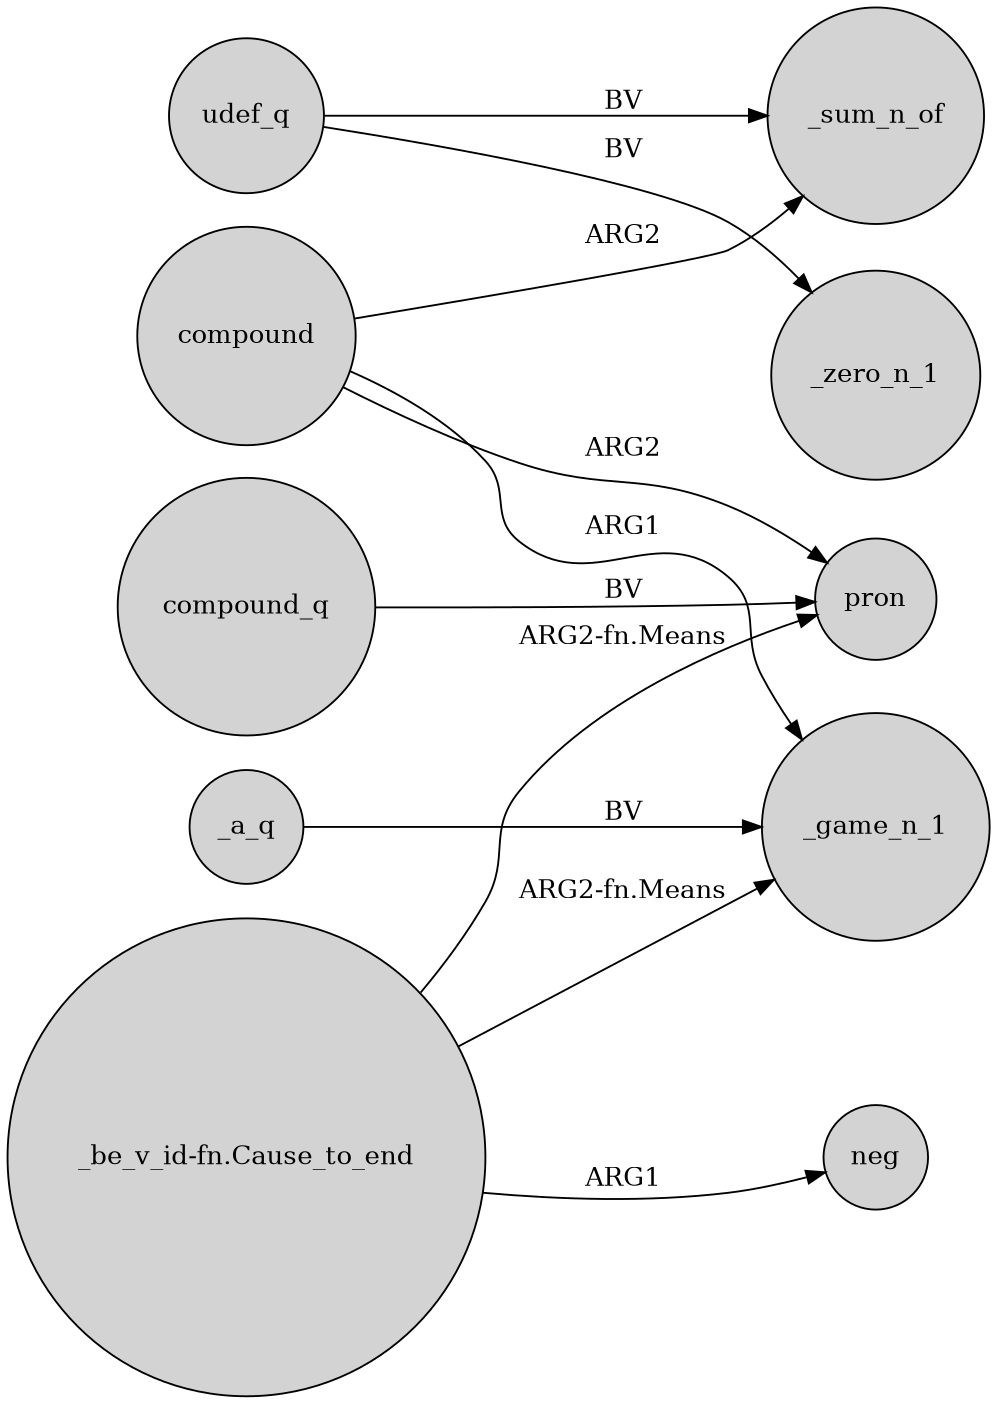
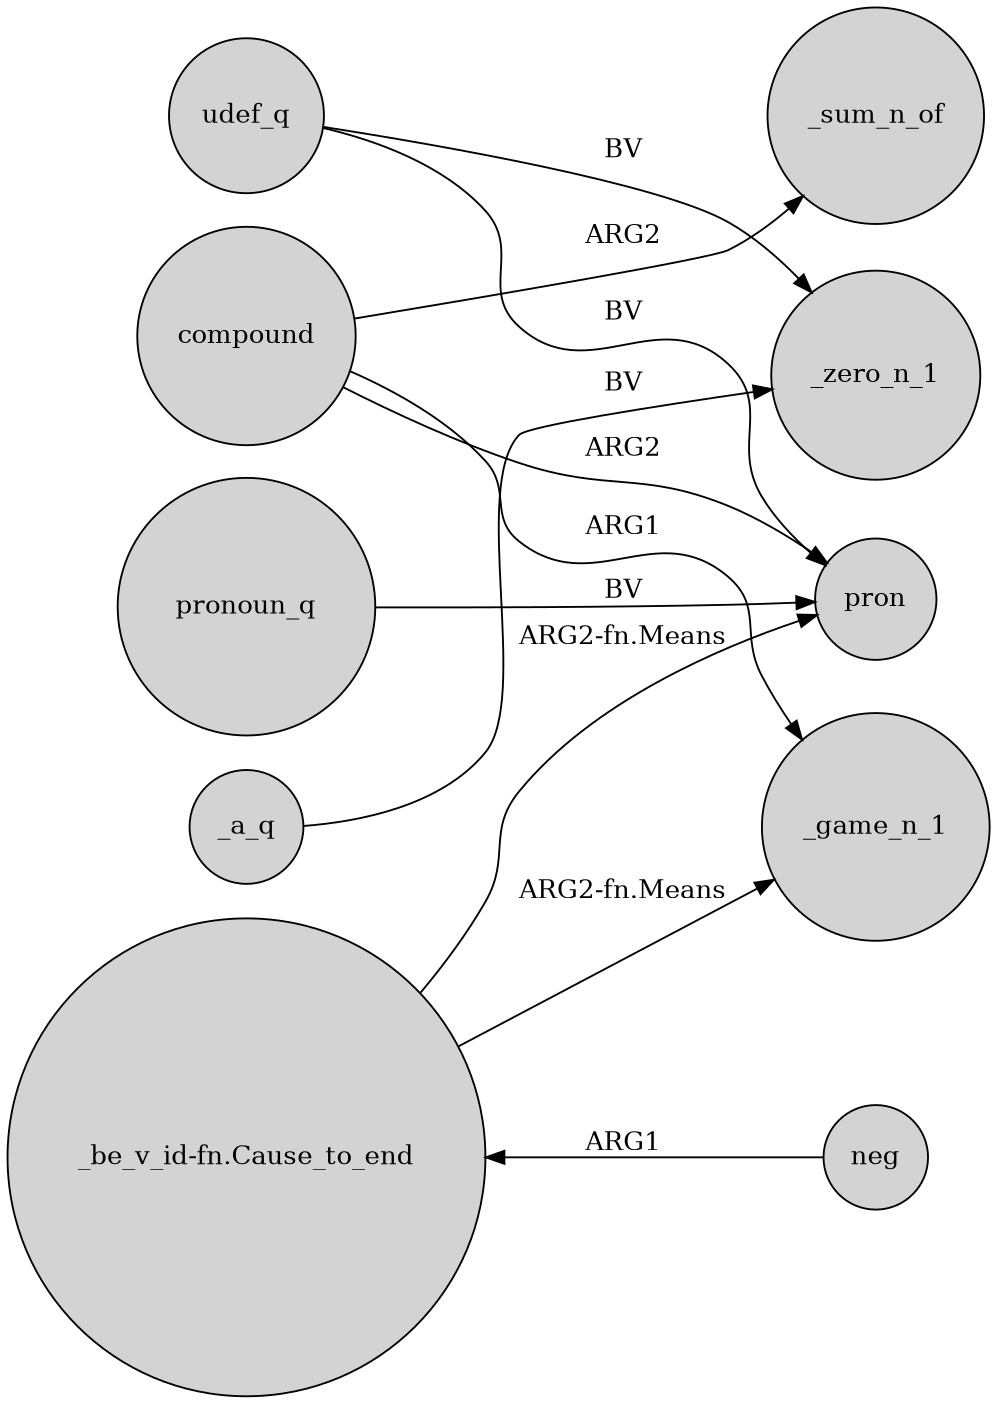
(537, 116) -> (577, 350)
(246, 607) -> (246, 607)
(523, 827) -> (500, 574)
(646, 1199) -> (664, 1157)
